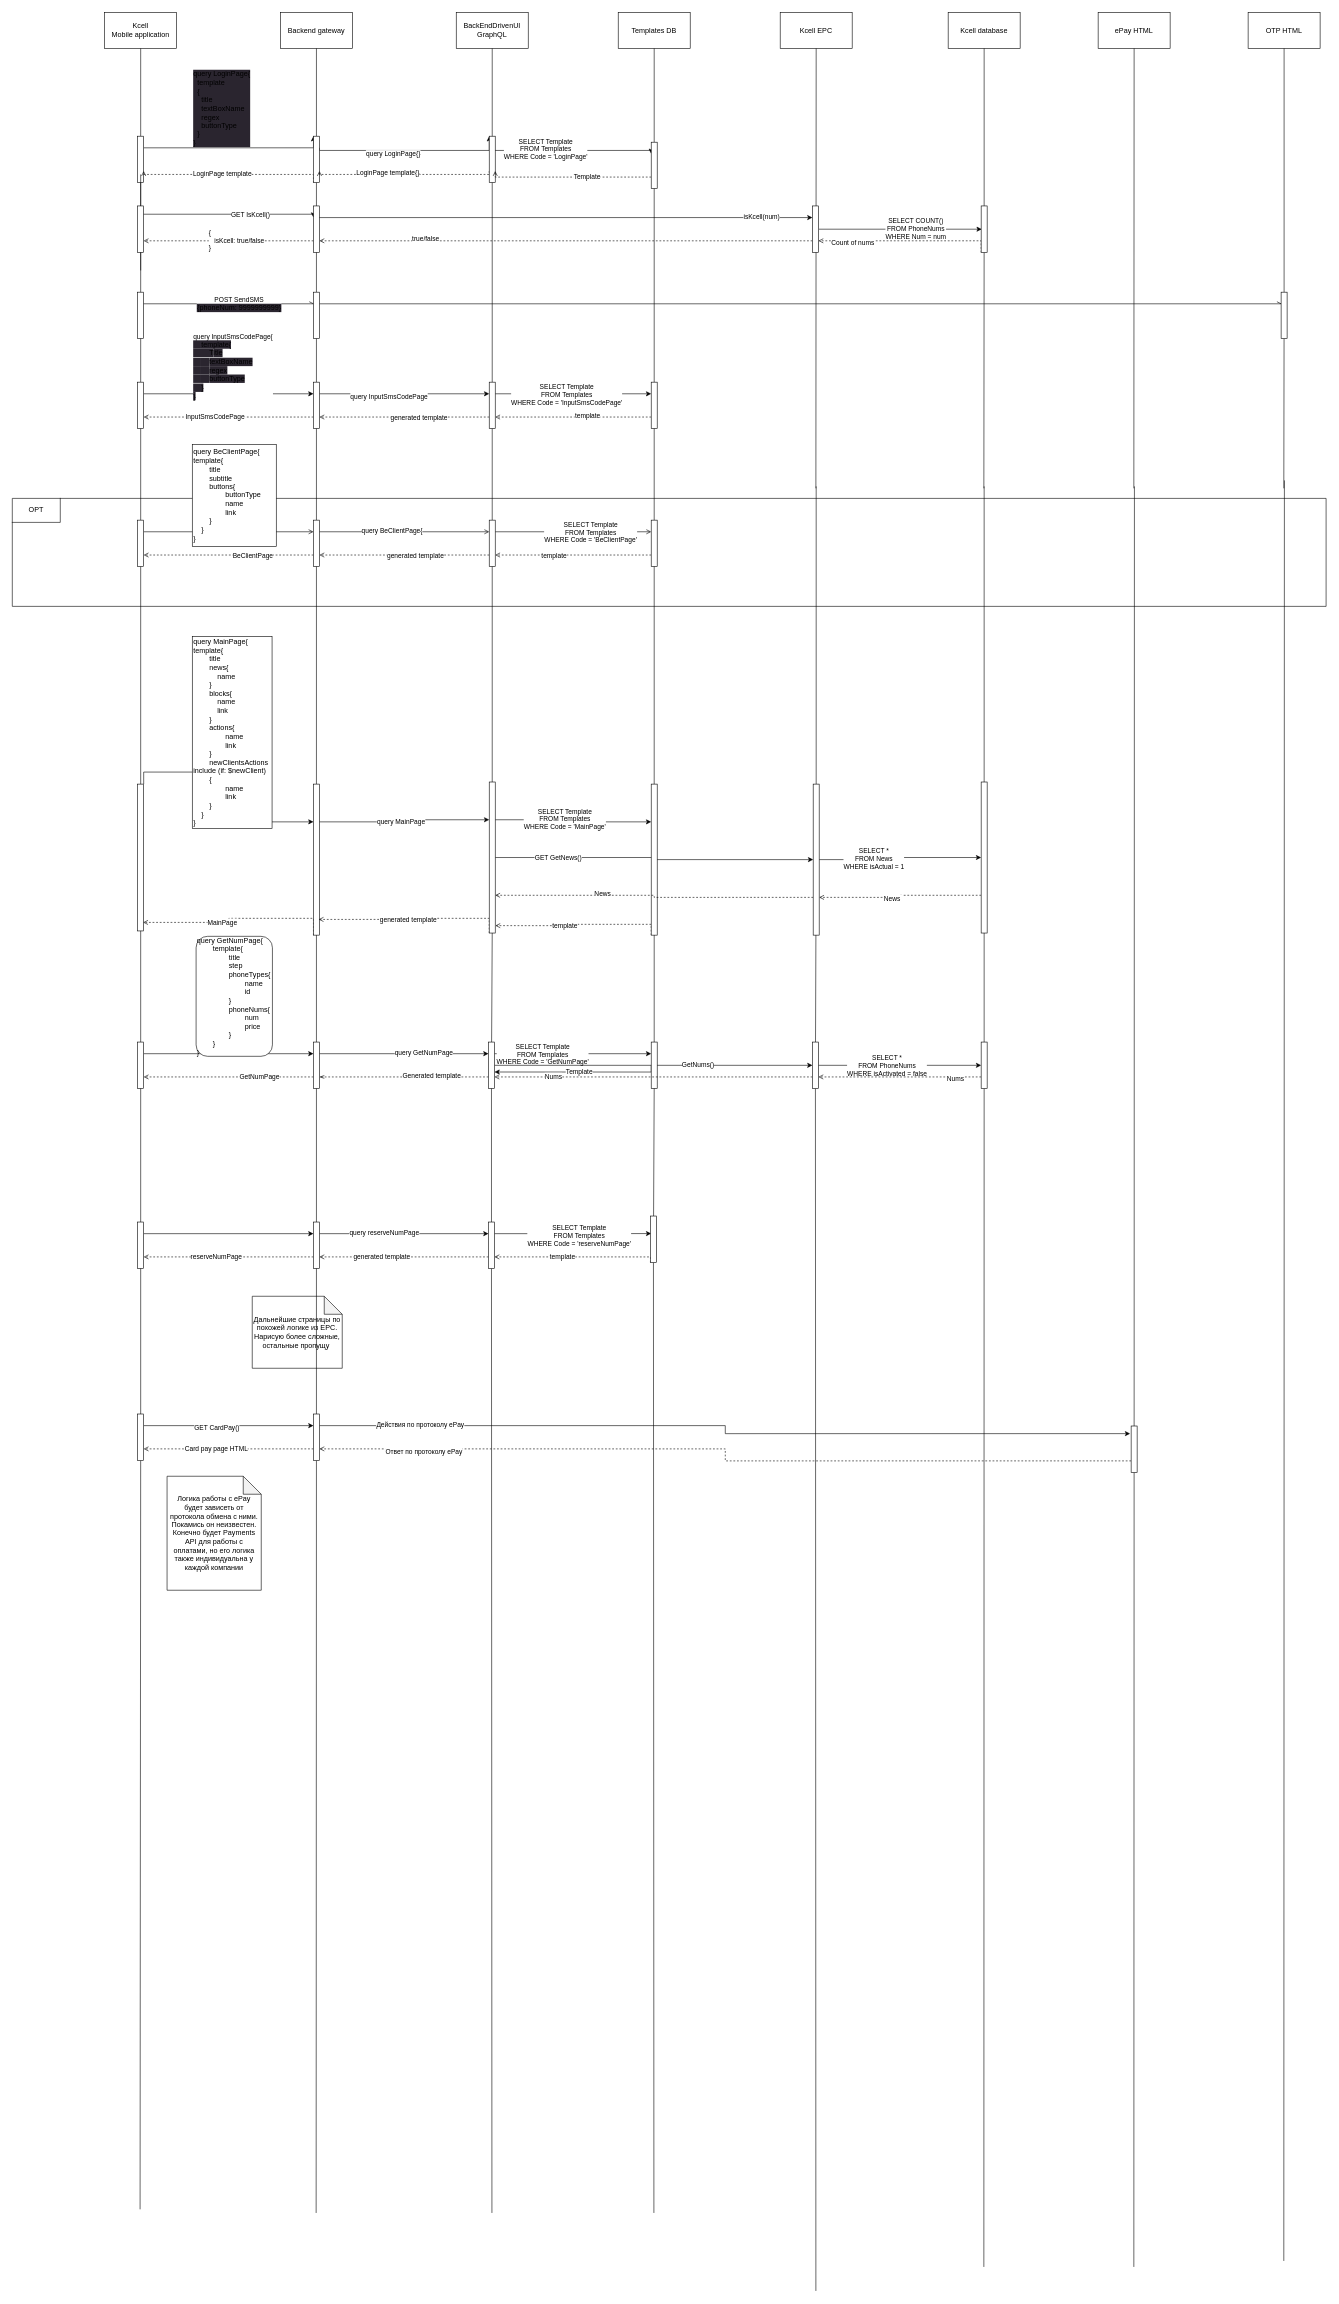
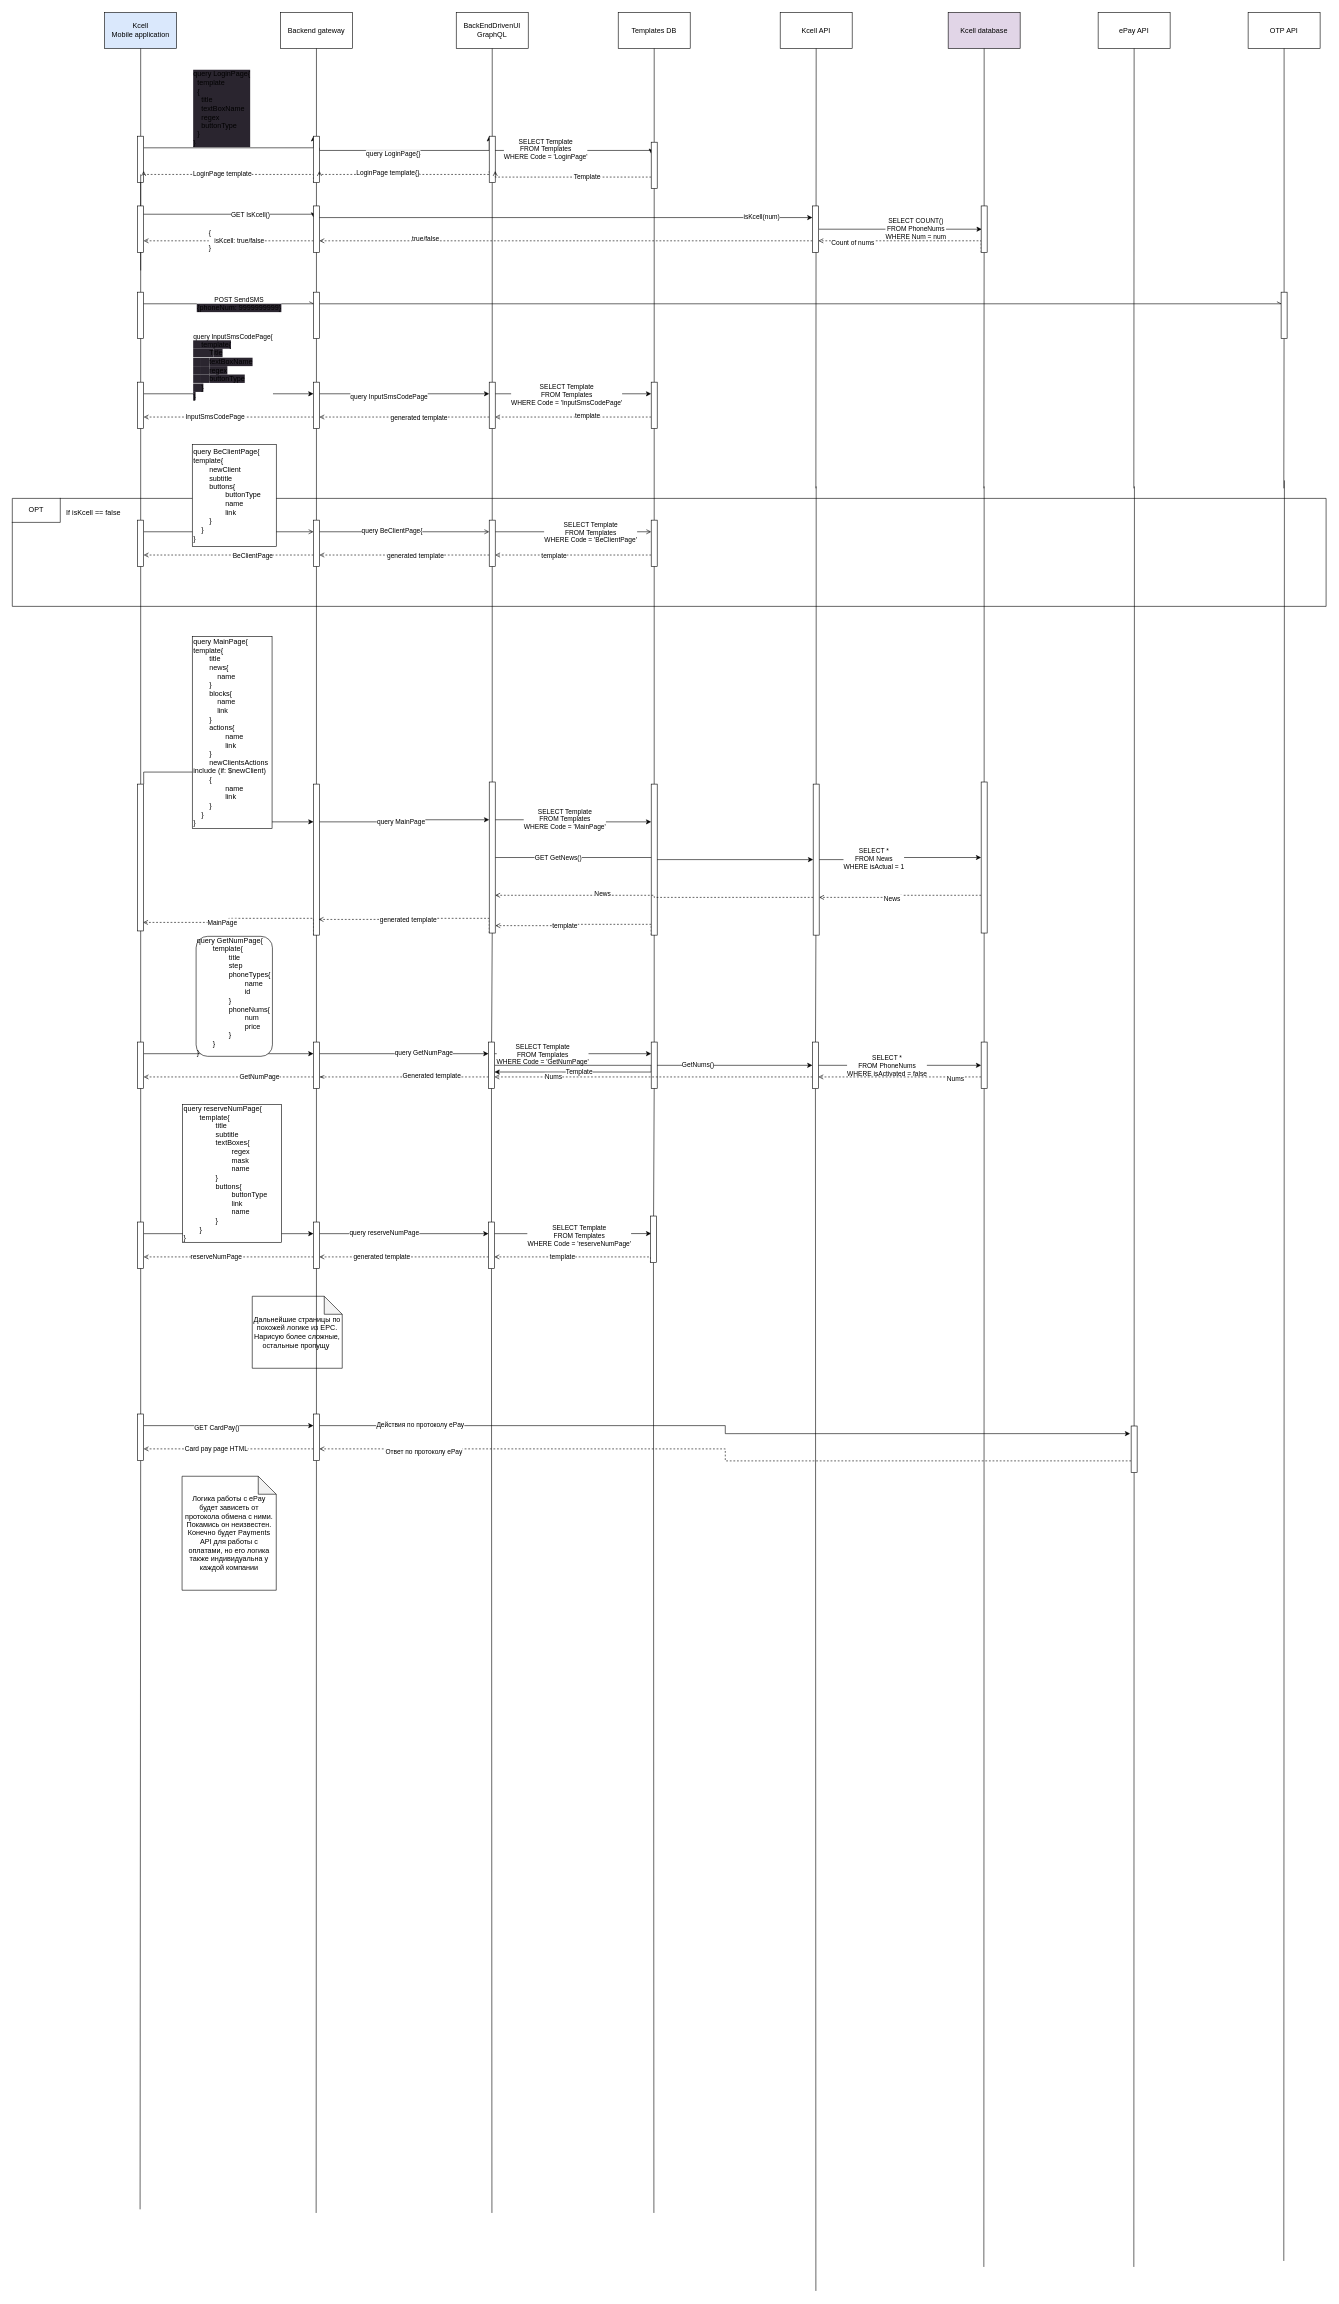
(141, 30) -> (141, 30)
(816, 30) -> (816, 30)
(984, 30) -> (984, 30)
(1134, 30) -> (1134, 30)
(1284, 30) -> (1284, 30)
(229, 495) -> (229, 495)
none -> (93, 513)
none -> (232, 1173)
(214, 1533) -> (229, 1533)
